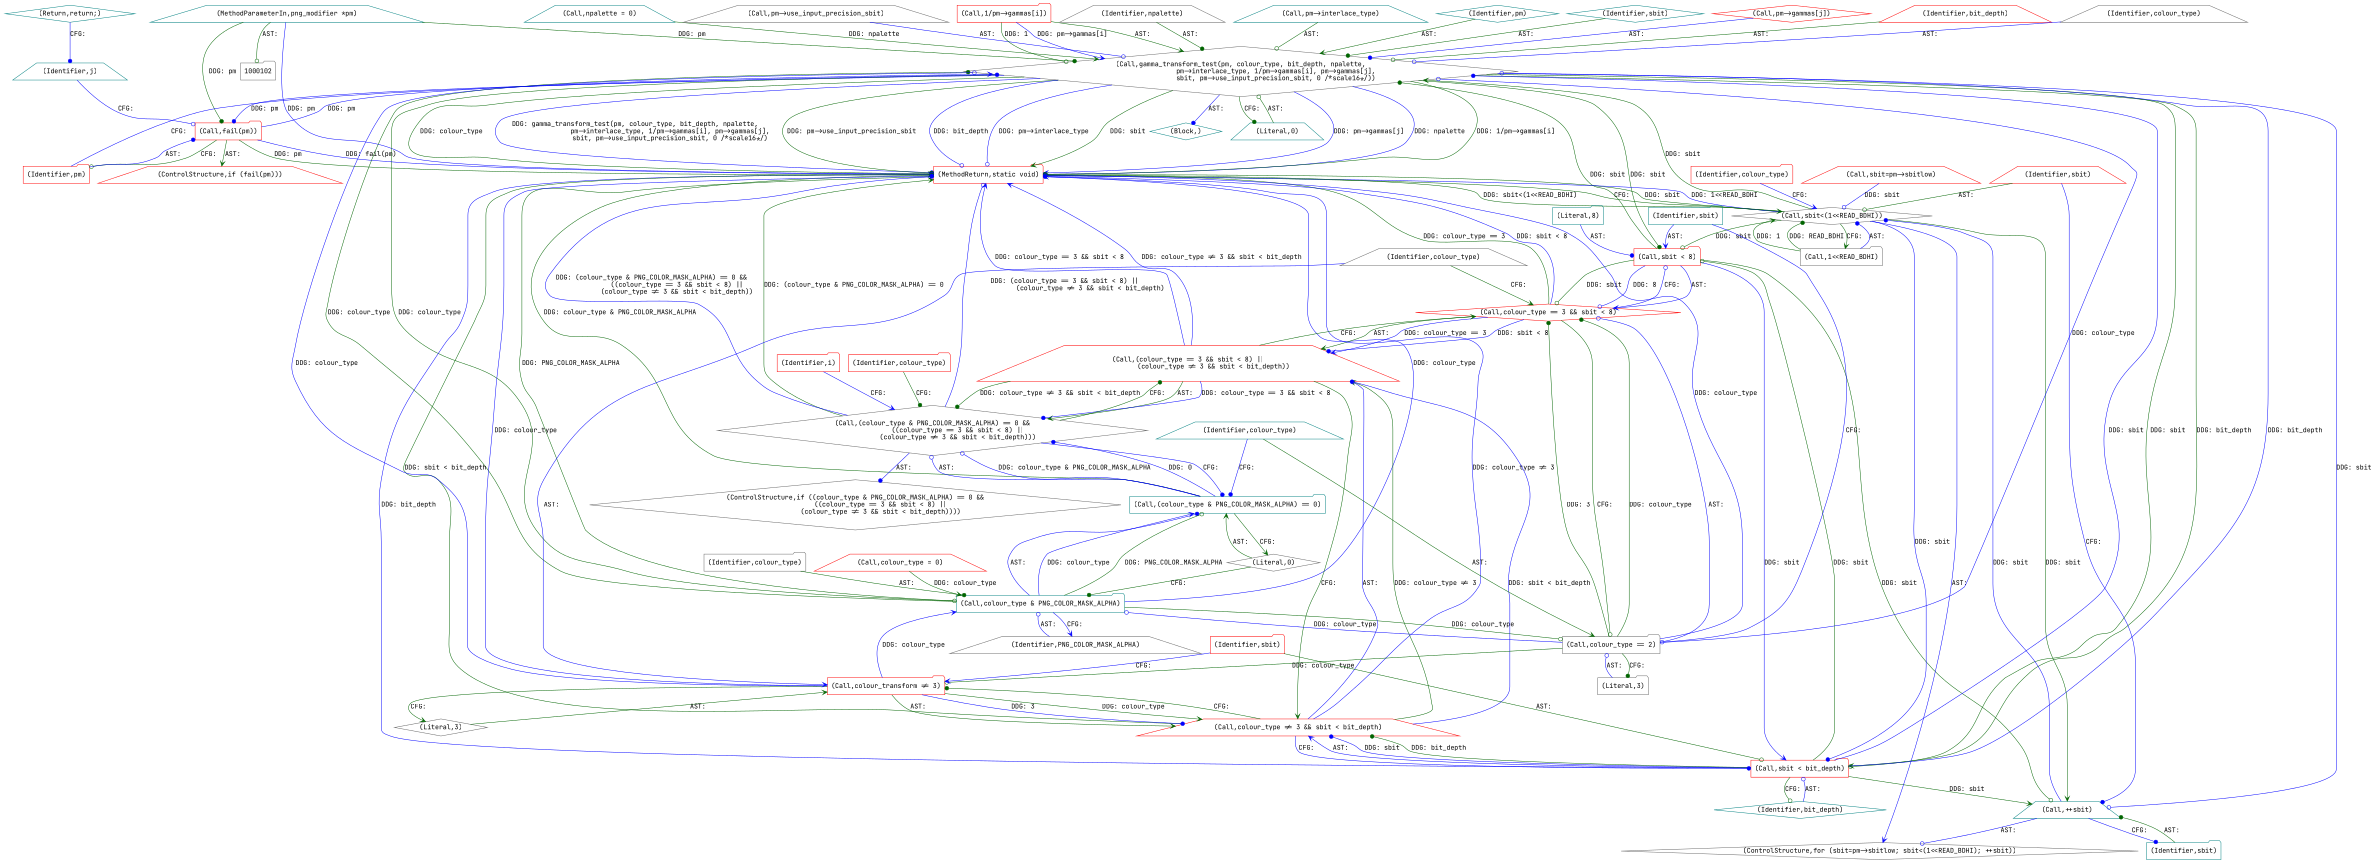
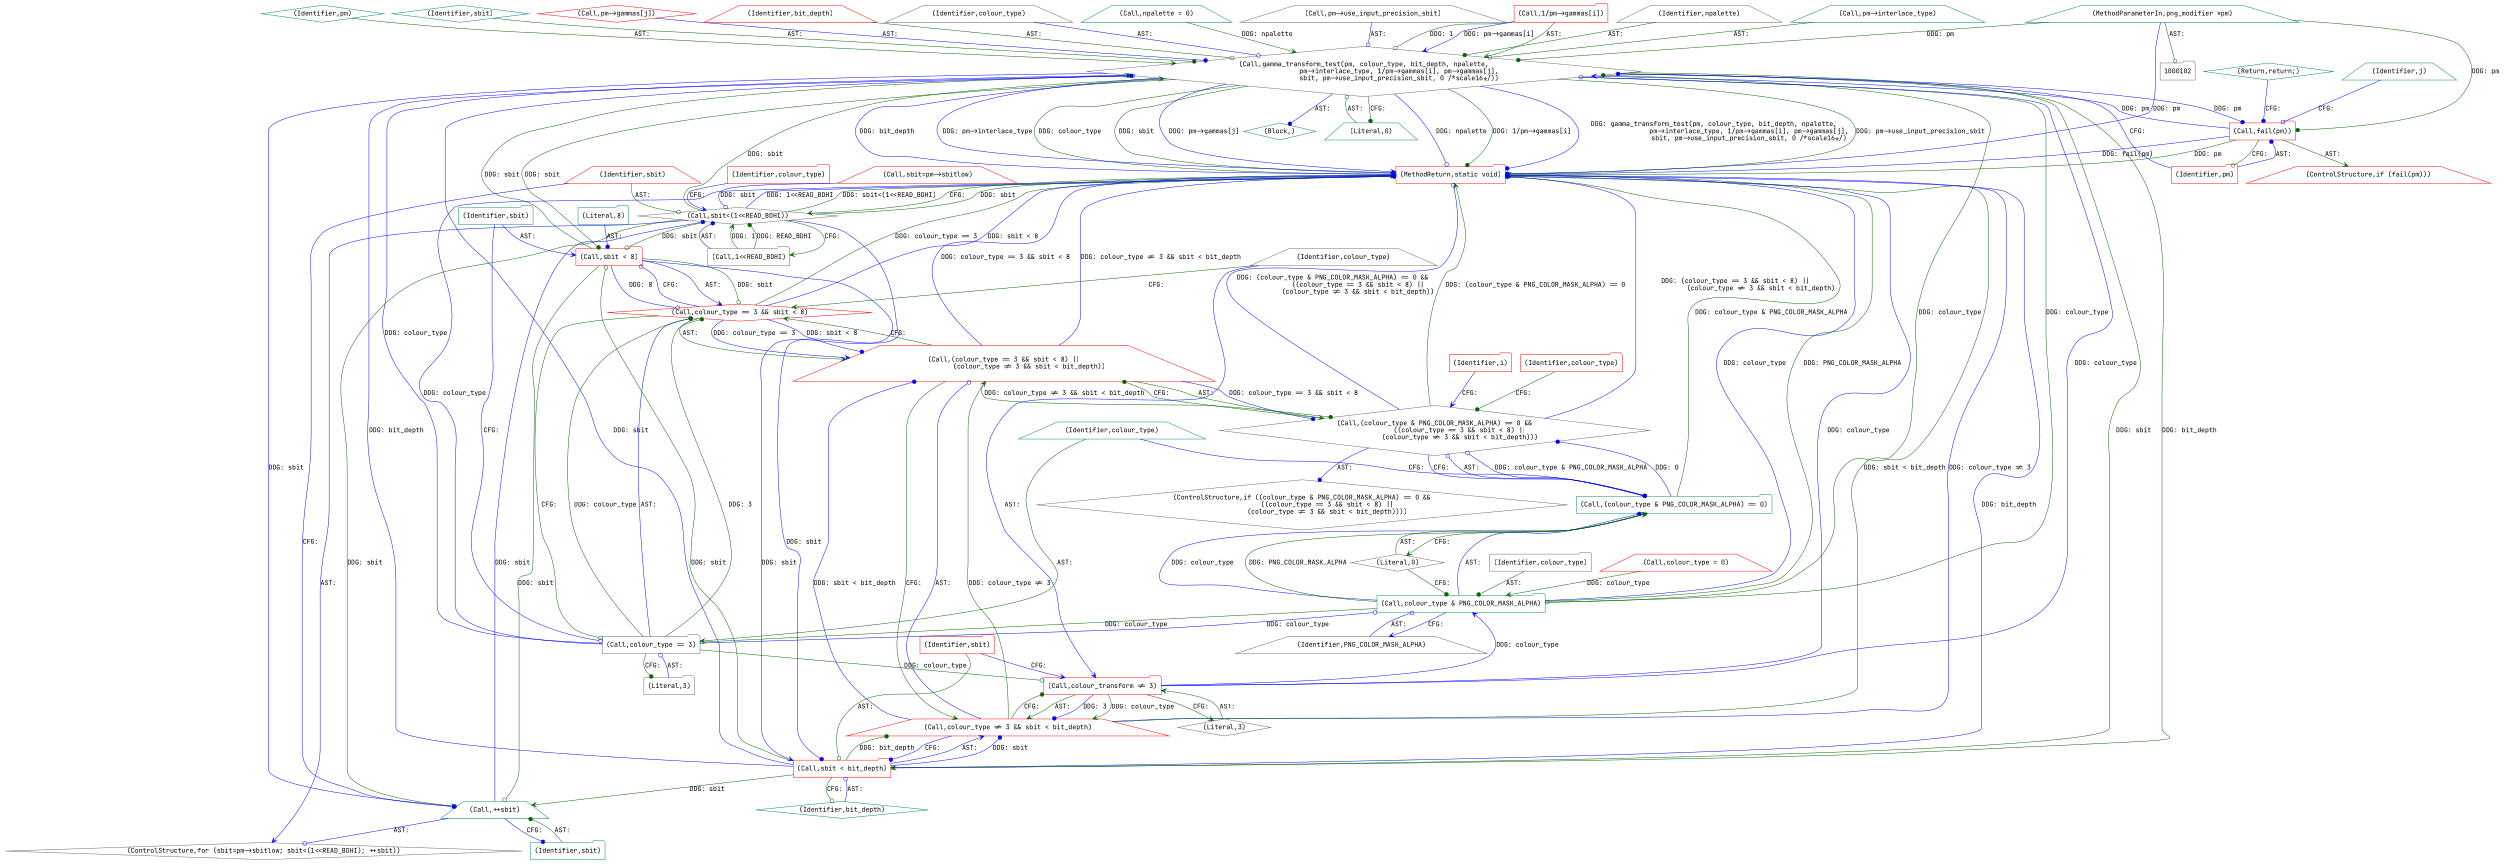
(70, 41) -> (2266, 99)
(1611, 645) -> (651, 645)
